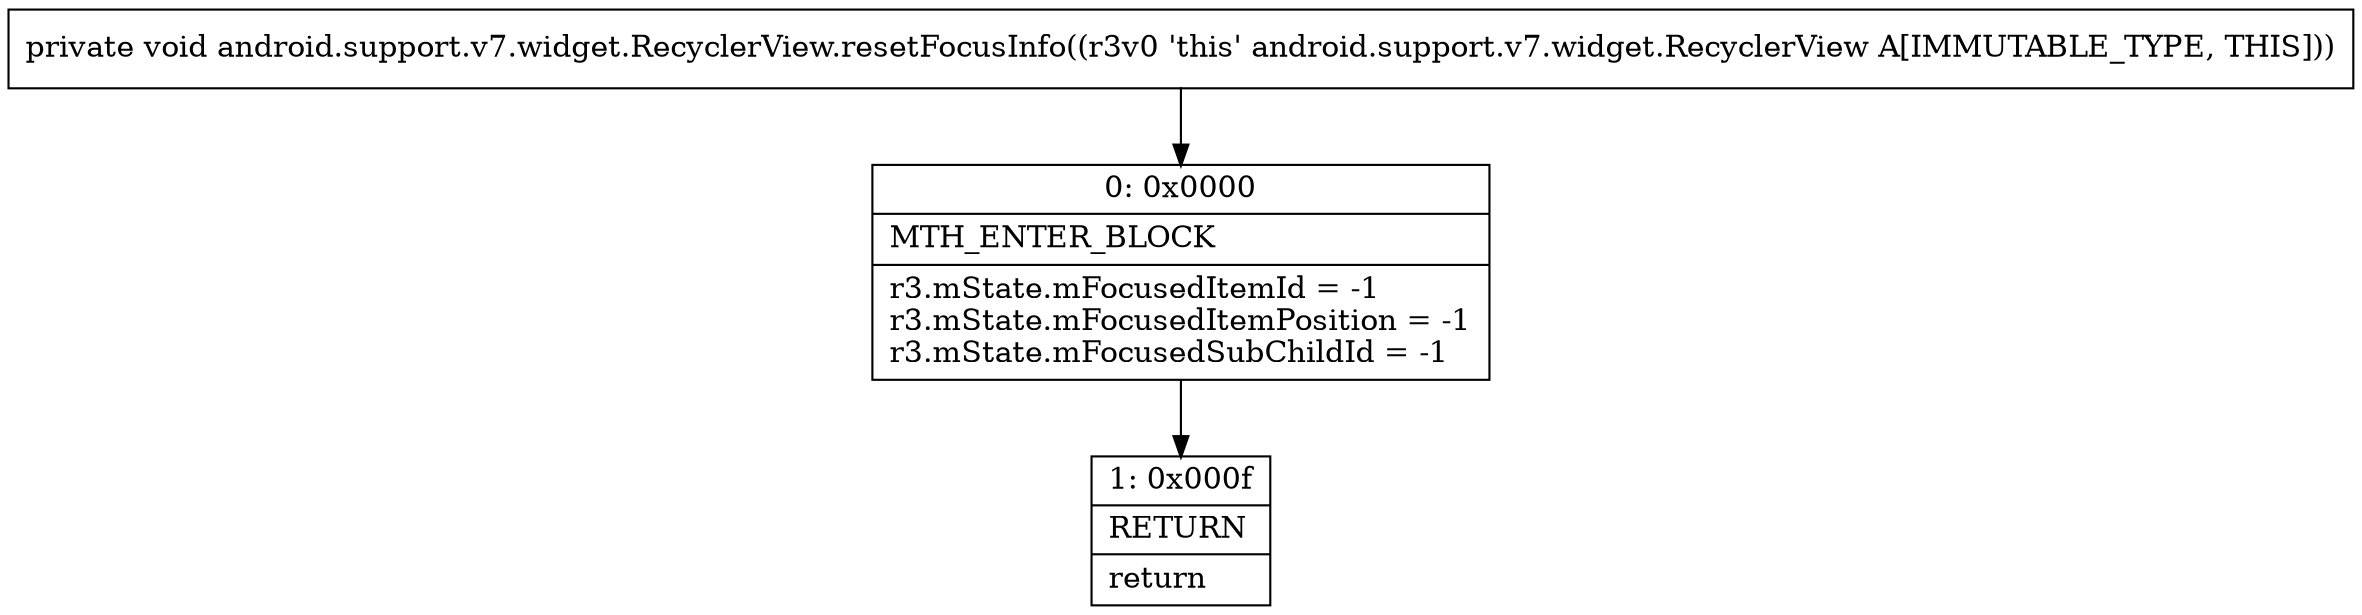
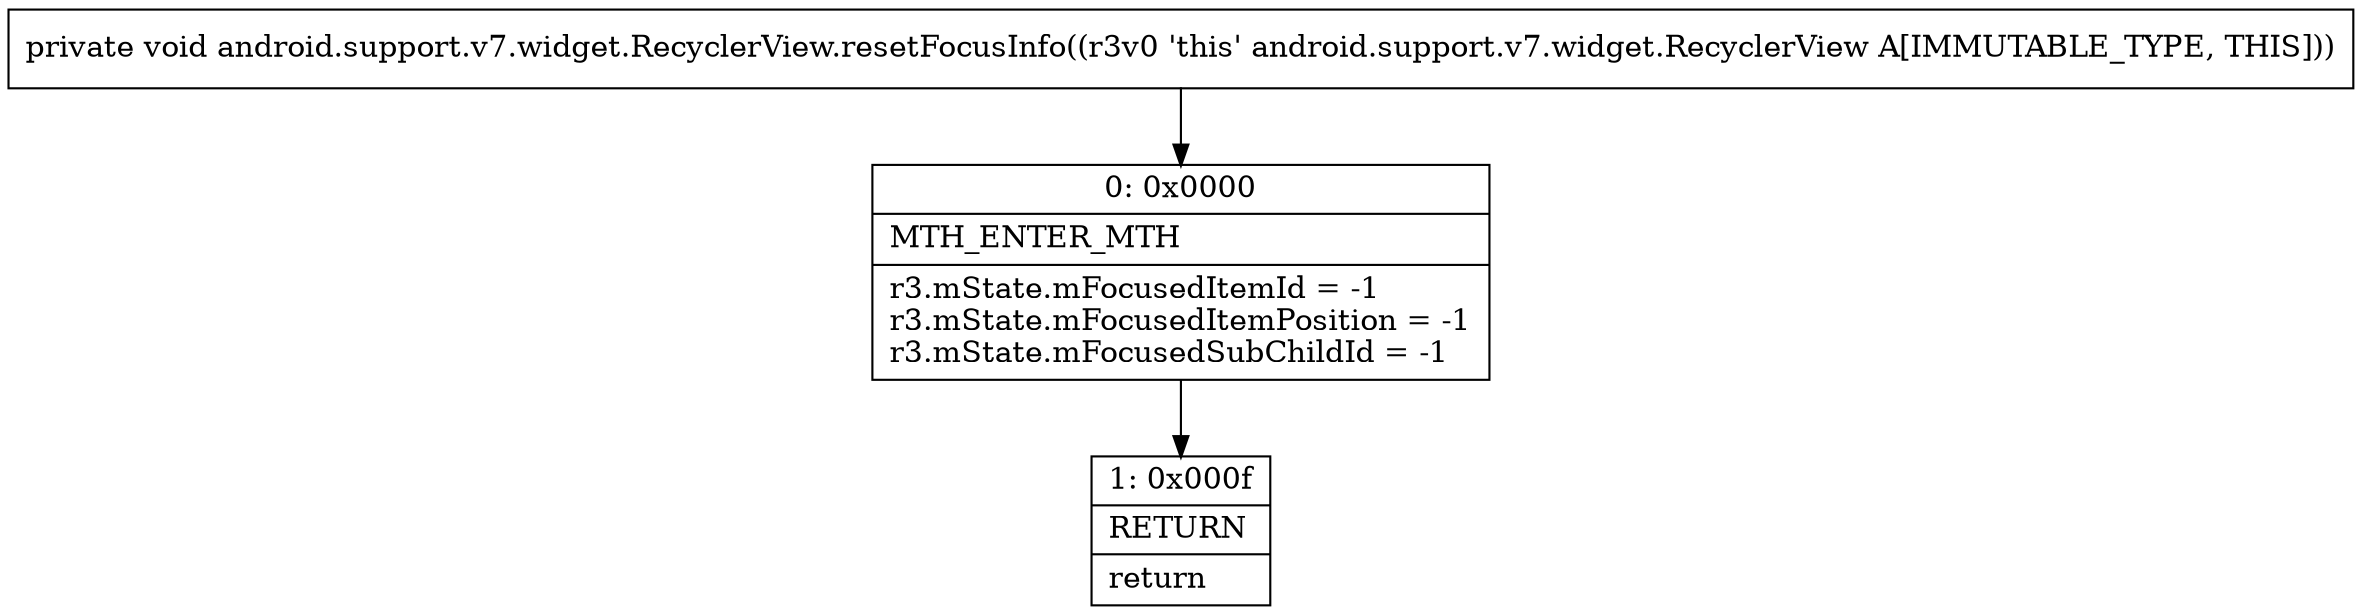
(1053, 238) -> (1035, 238)
